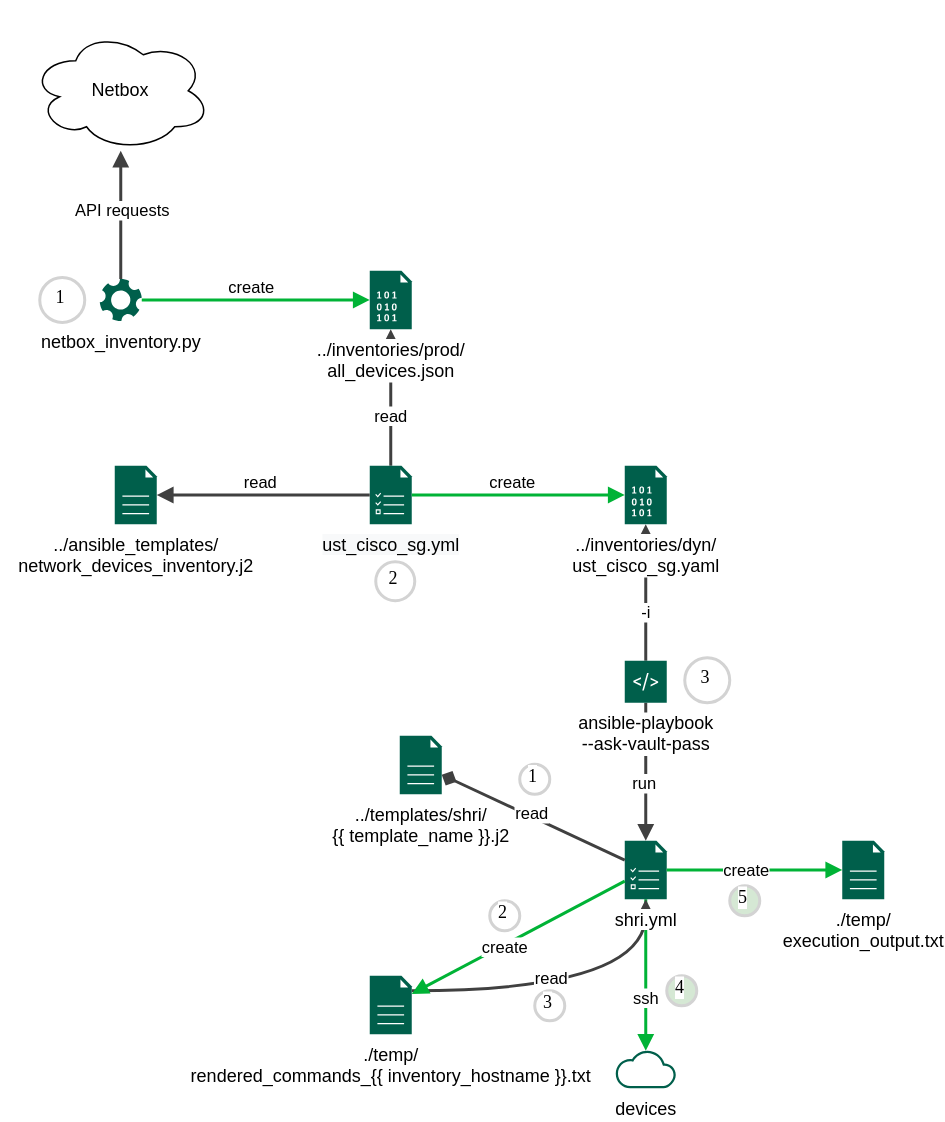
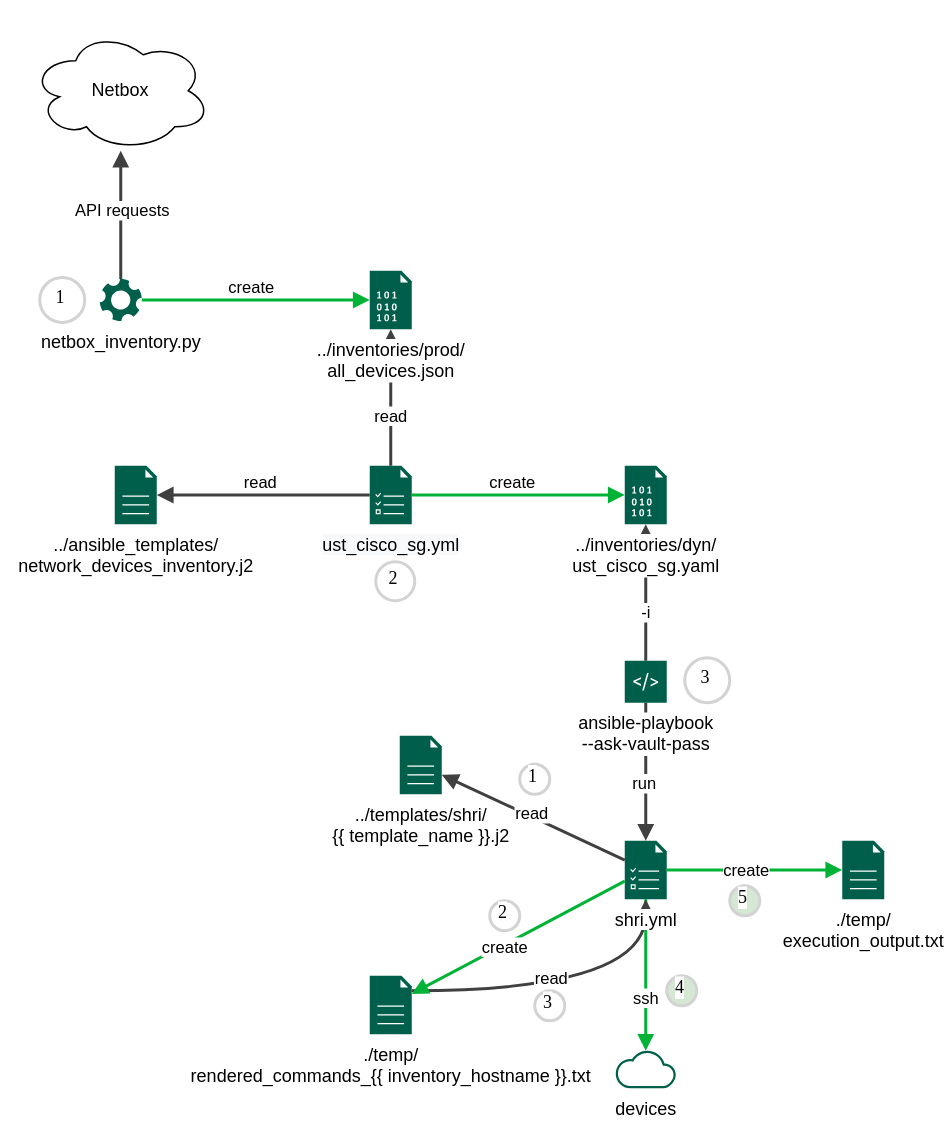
(456, 782) -> (457, 782)
